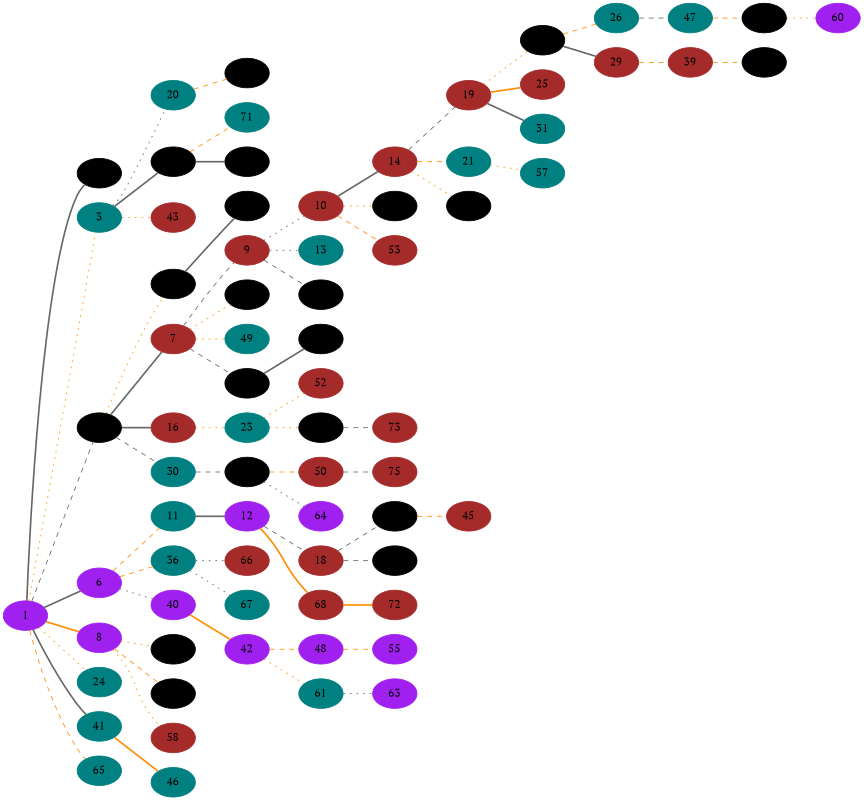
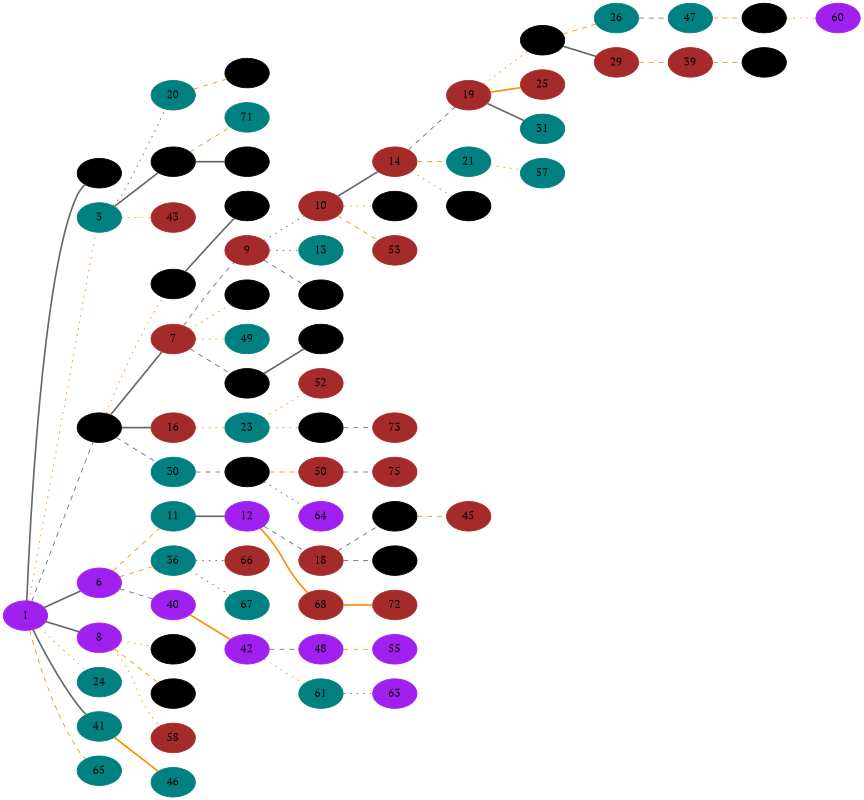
(136, 594) -> (136, 594)
(63, 627) -> (63, 627)
(284, 649) -> (284, 649)
